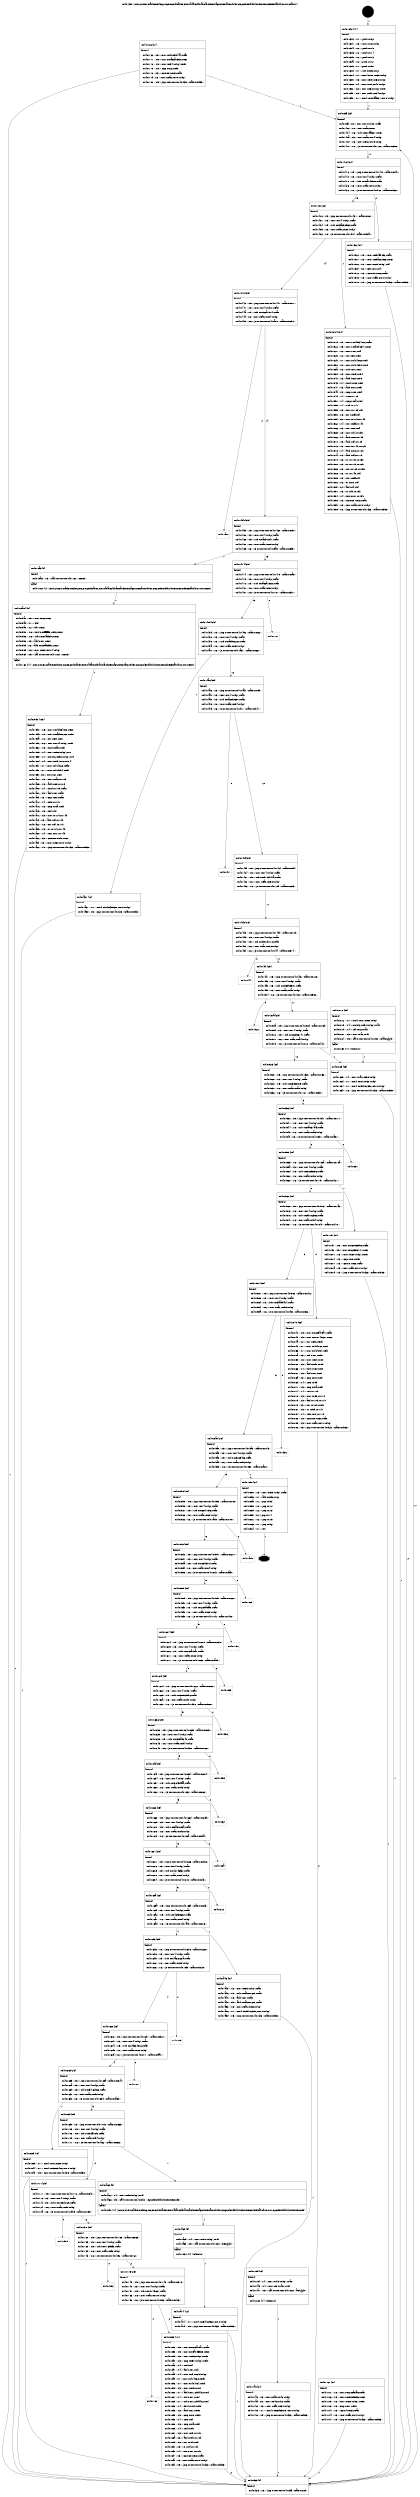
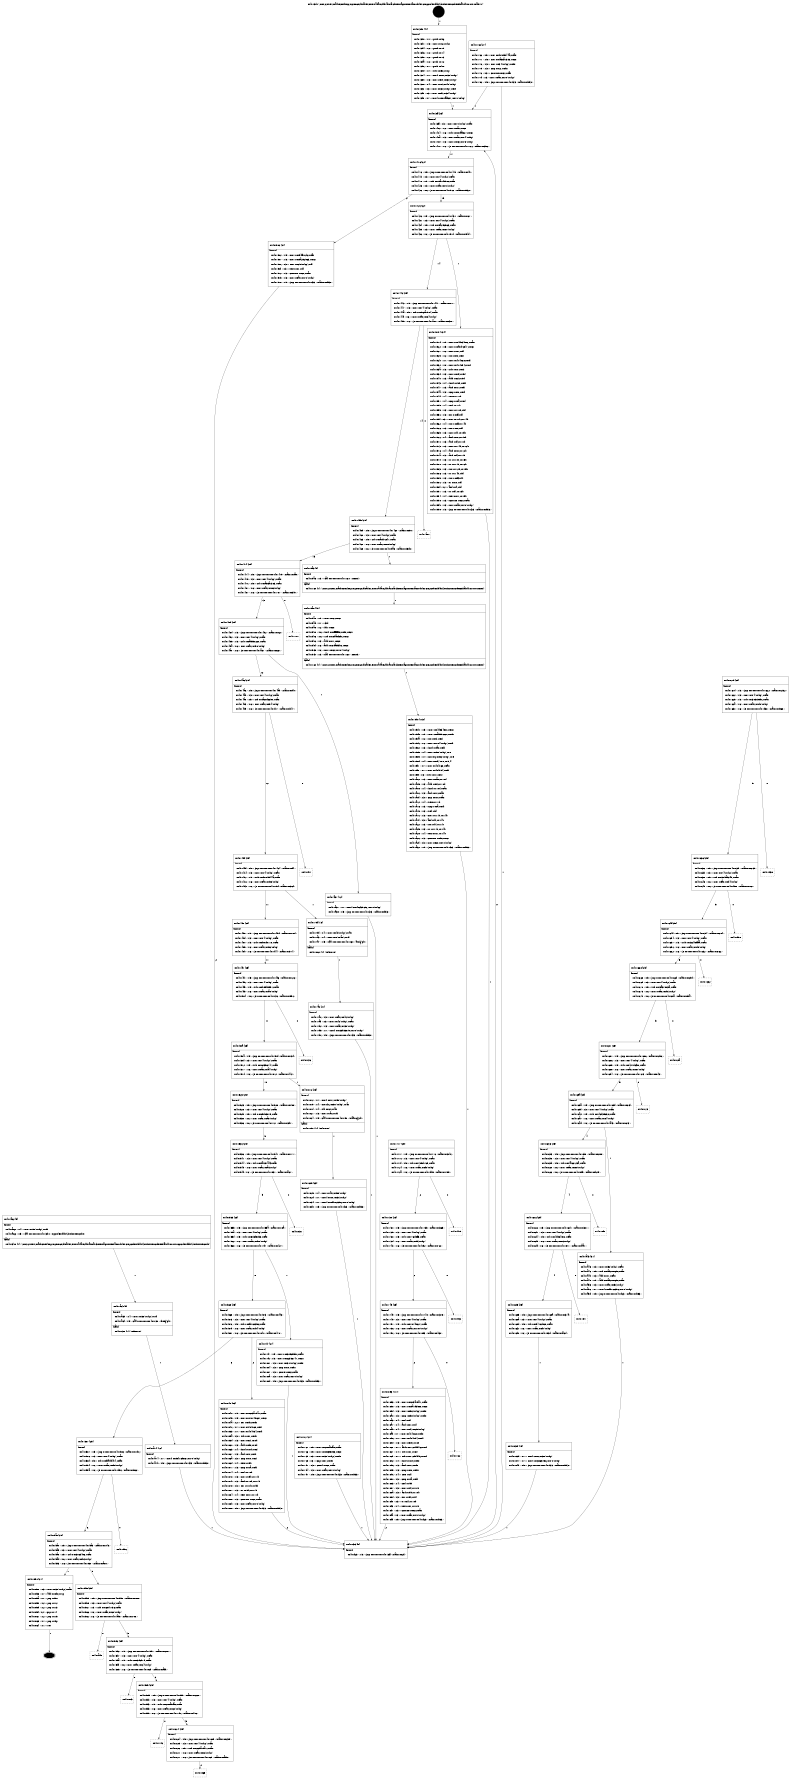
none -> (300, 904)
(246, 981) -> none
(330, 1055) -> (294, 1082)
(187, 1668) -> none
(92, 2129) -> none
